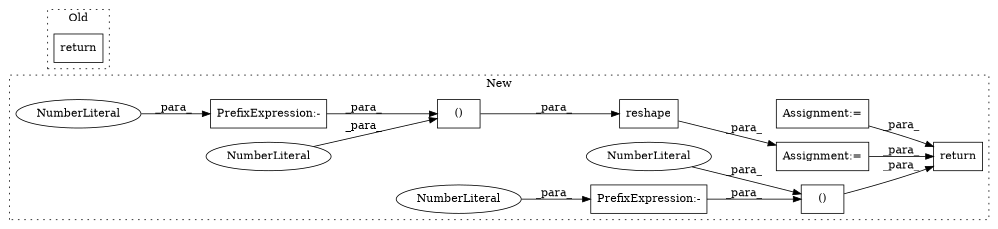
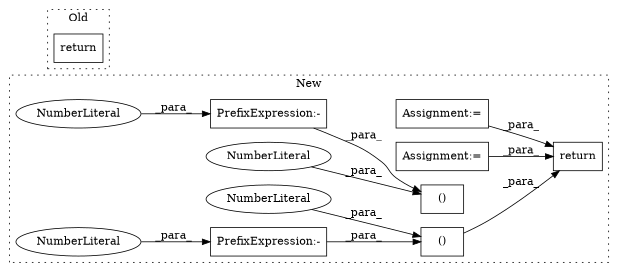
(649, 114) -> none
